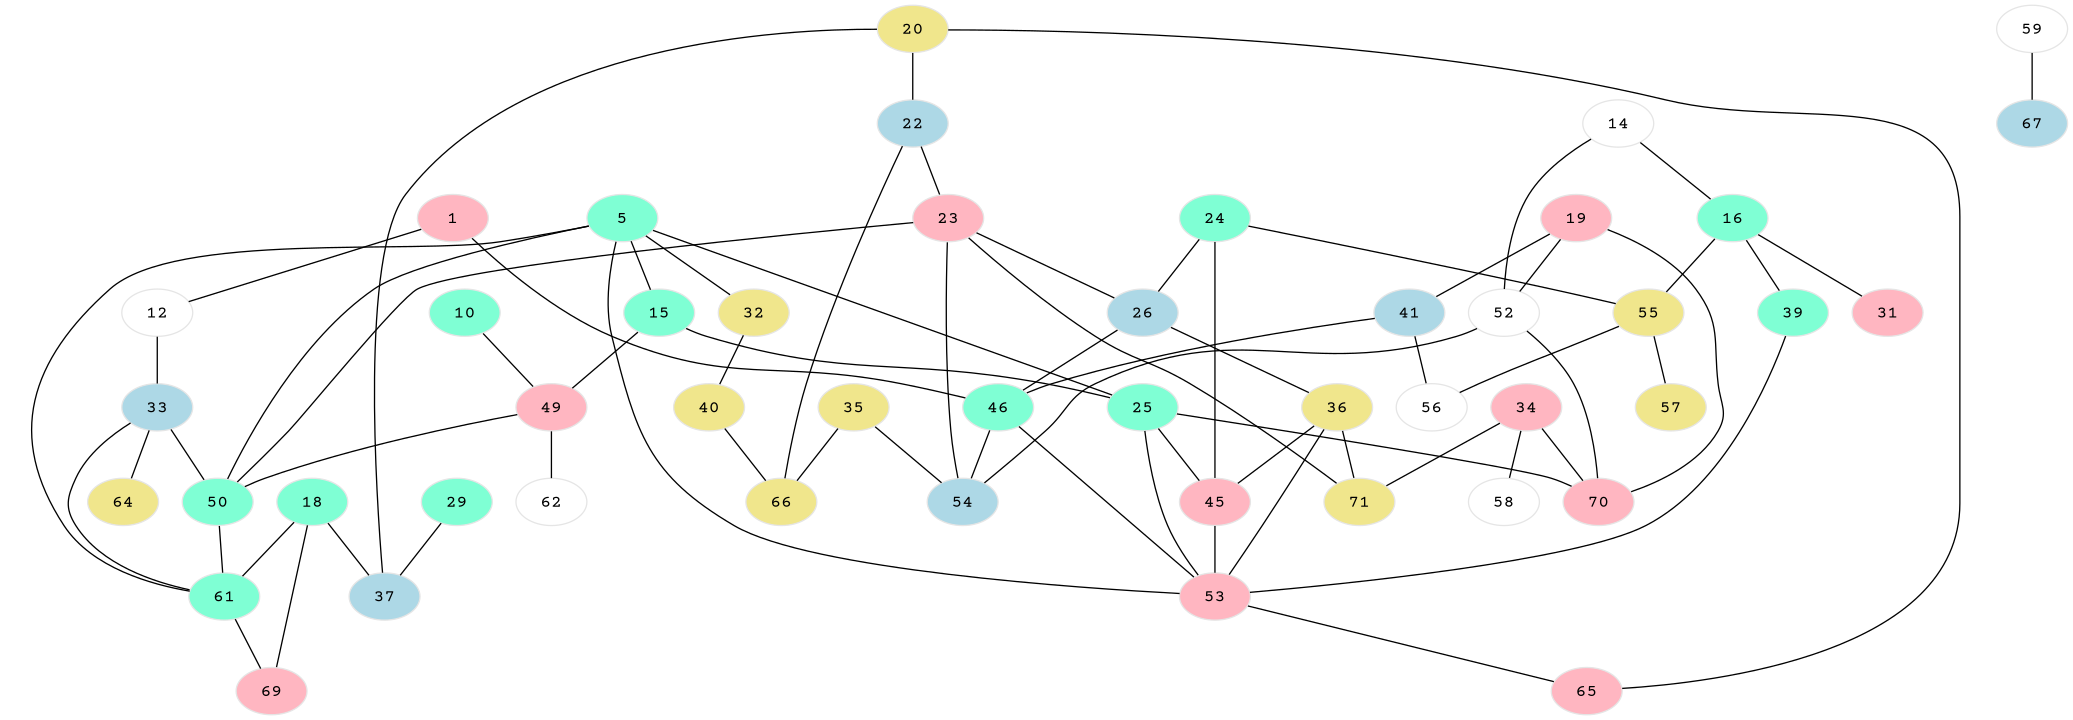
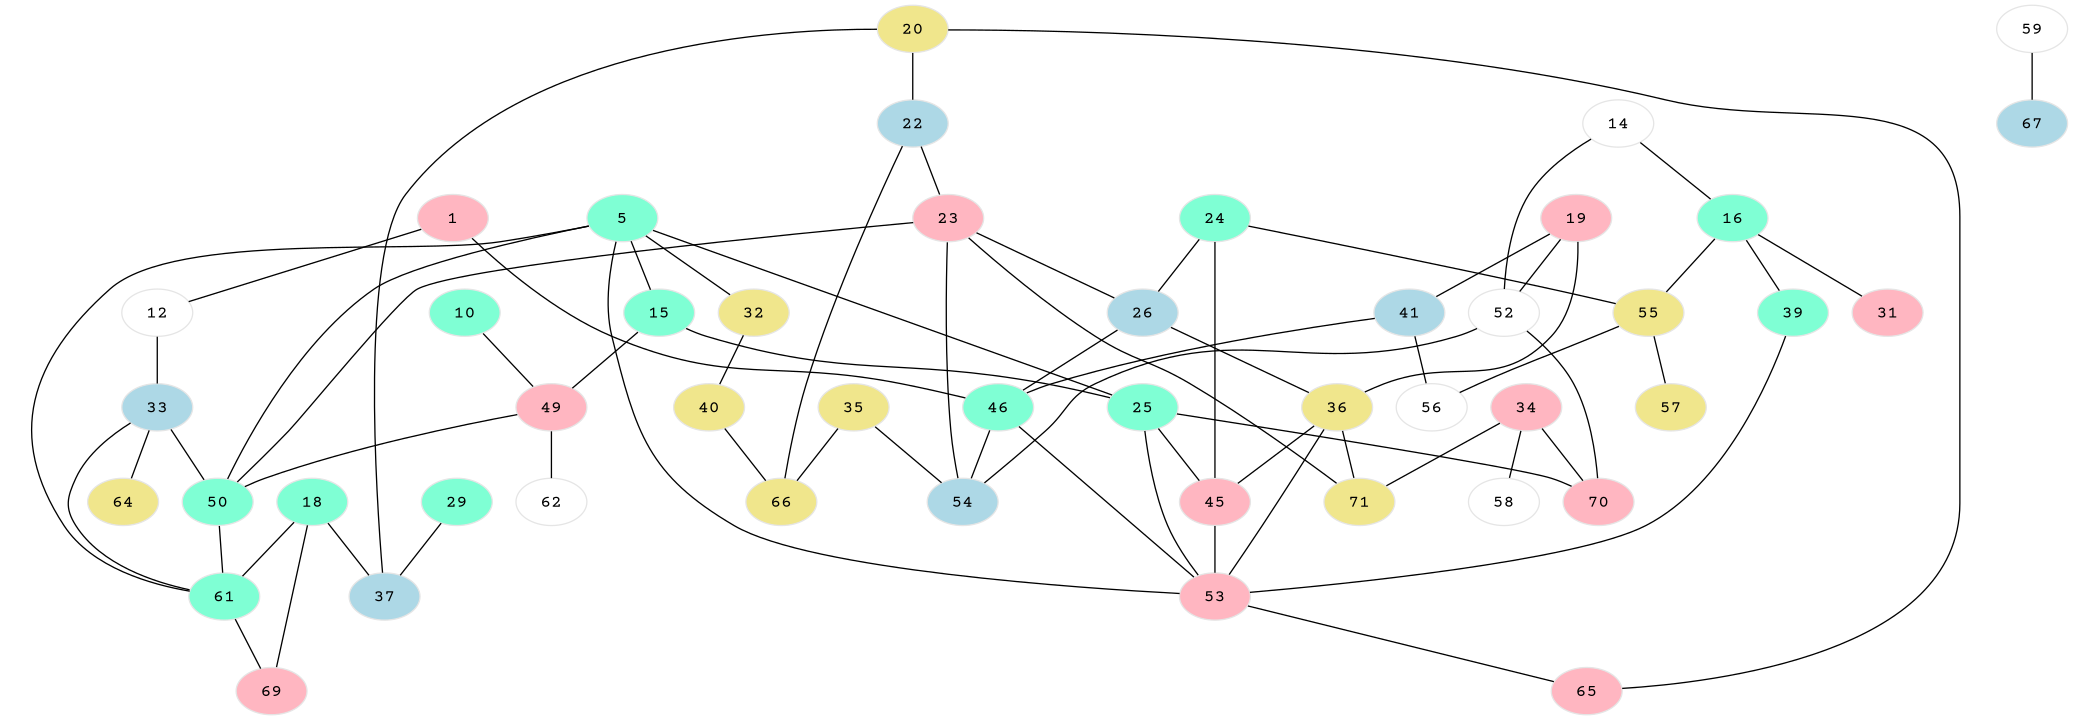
(1716, 359) -> (1489, 369)
